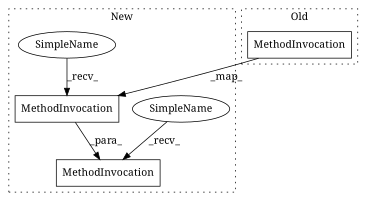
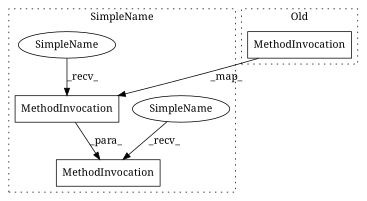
(122, 17) -> (122, 17)
